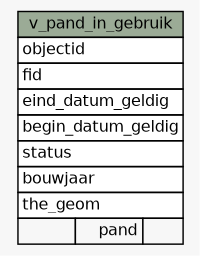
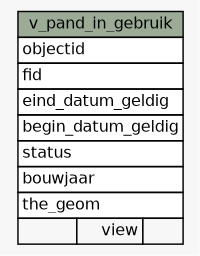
(118, 230) -> (120, 230)
